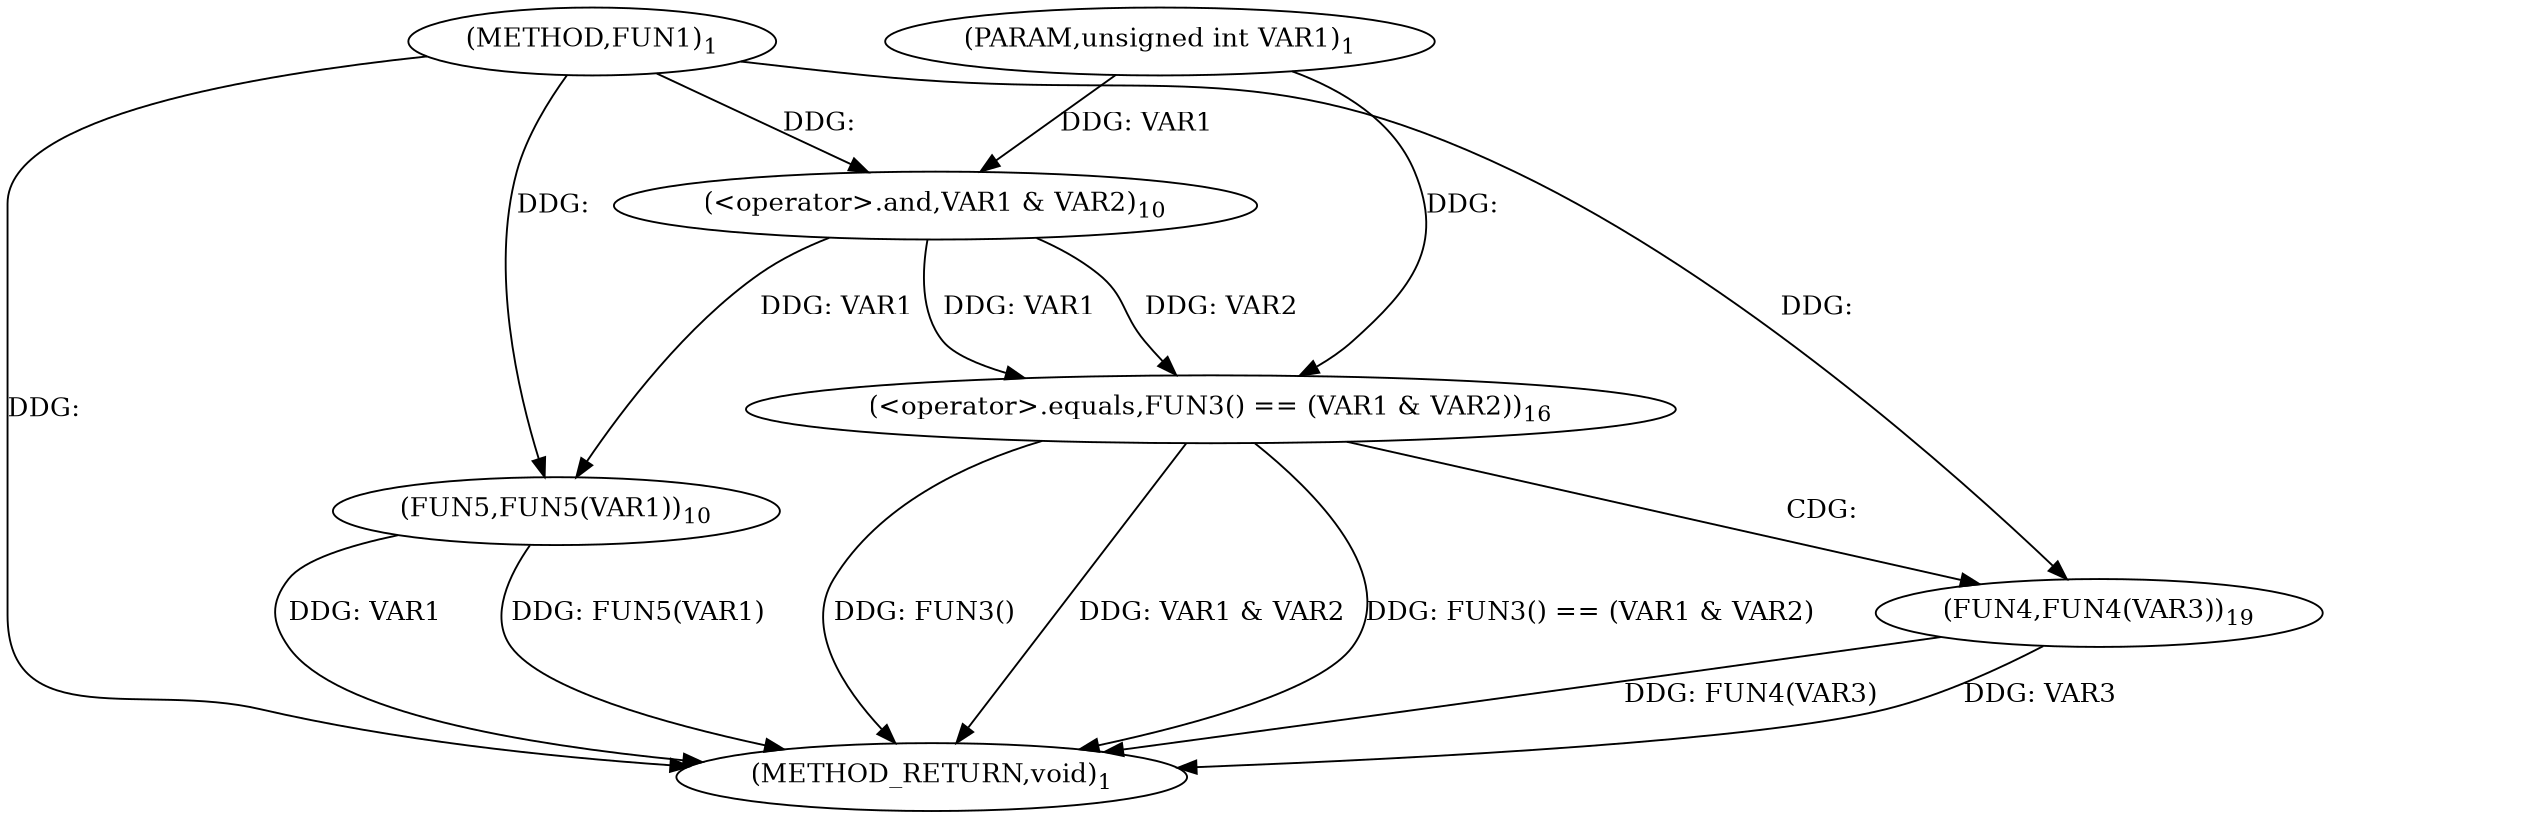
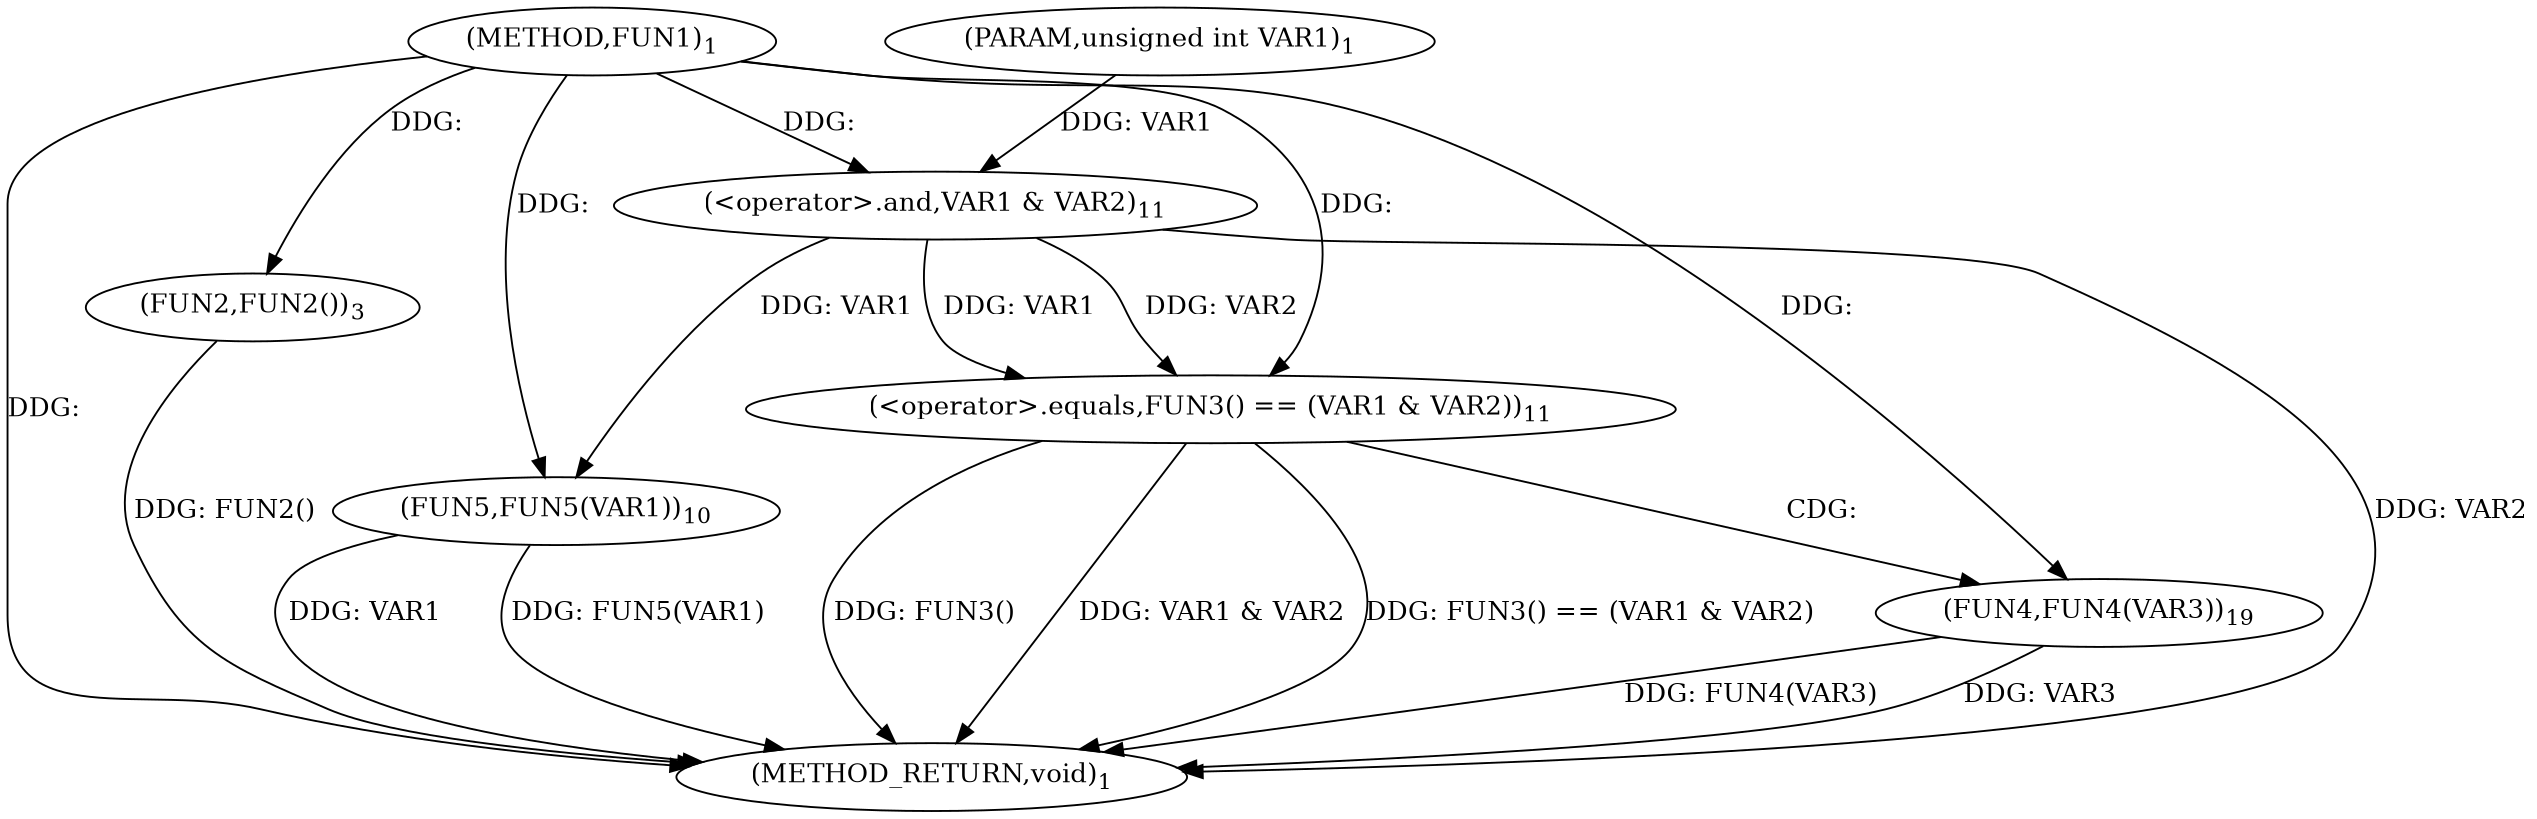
(1152, 203) -> (1152, 203)
(1425, 209) -> (1192, 99)
none -> (253, 307)
(1538, 406) -> (1538, 406)
none -> (2366, 513)
